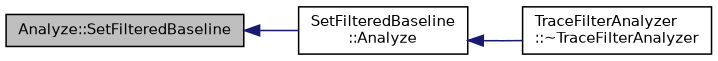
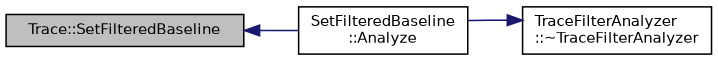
(125, 30) -> (125, 30)
(503, 41) -> (488, 20)
